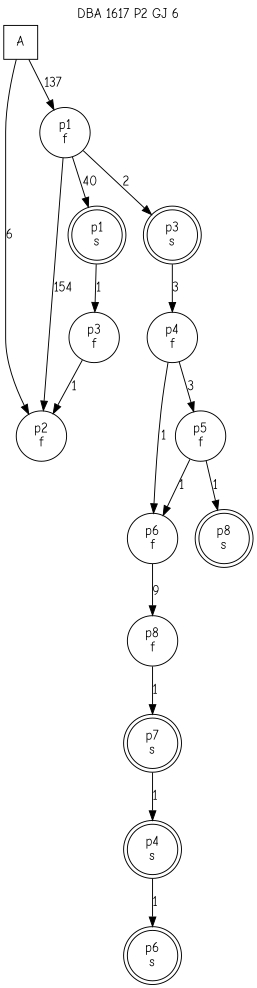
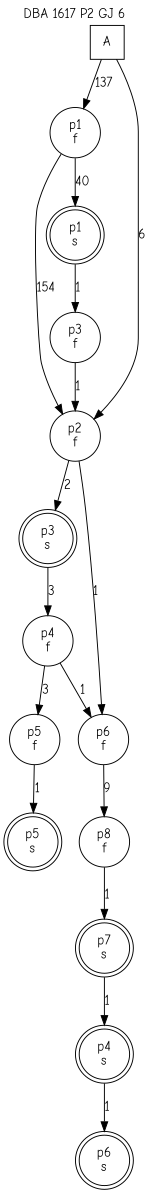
(114, 179) -> (63, 481)
(179, 483) -> (93, 583)
(224, 539) -> (33, 842)
